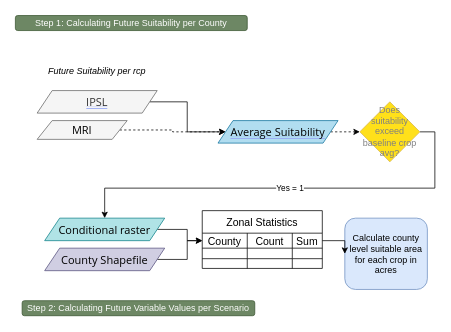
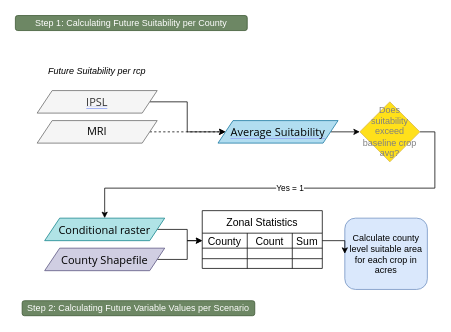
(82, 130) -> (97, 132)
(343, 132) -> (343, 132)
